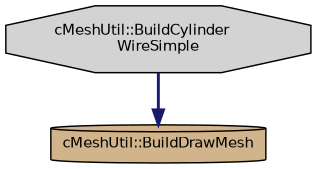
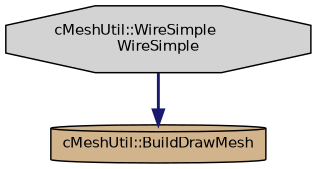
(158, 39) -> (158, 39)
